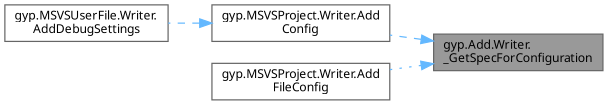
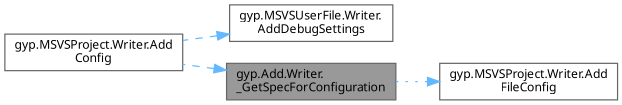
(184, 23) -> (200, 38)
(406, 68) -> (412, 82)
